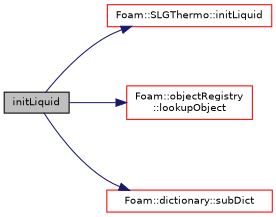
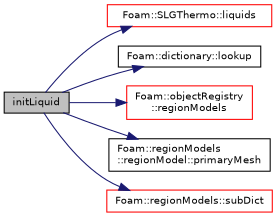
(190, 16) -> (190, 16)
none -> (190, 57)
(190, 103) -> (190, 103)
none -> (190, 155)
(190, 201) -> (190, 201)
